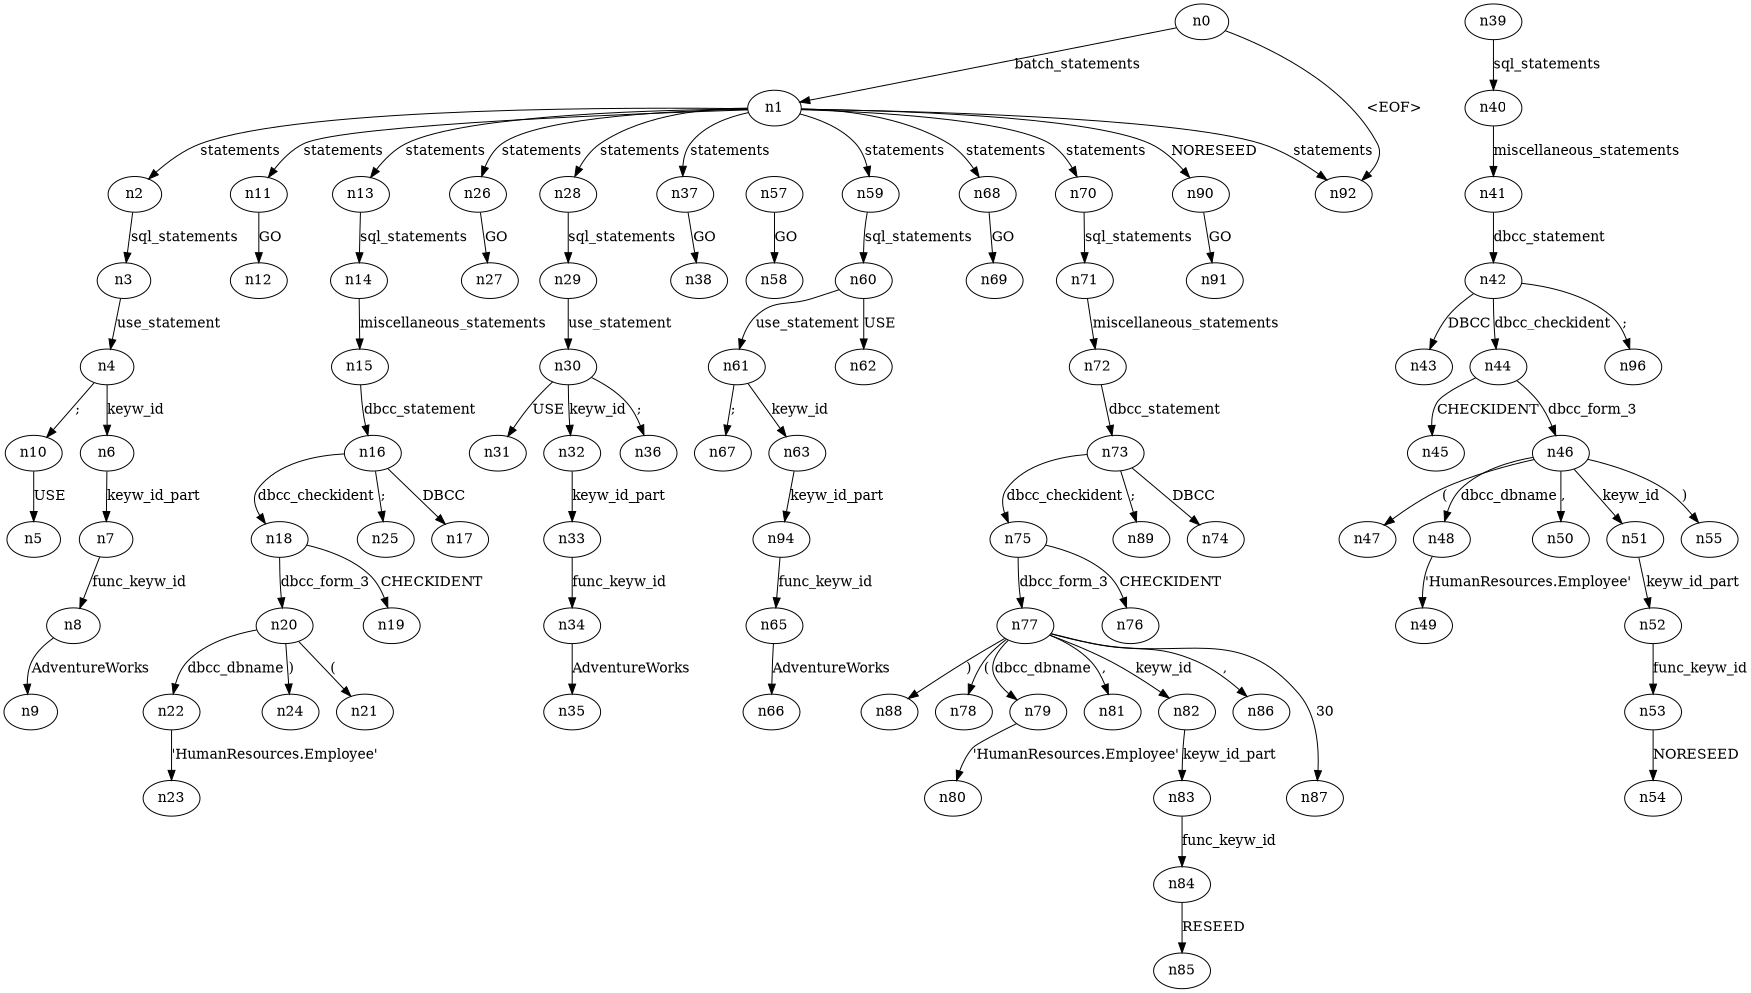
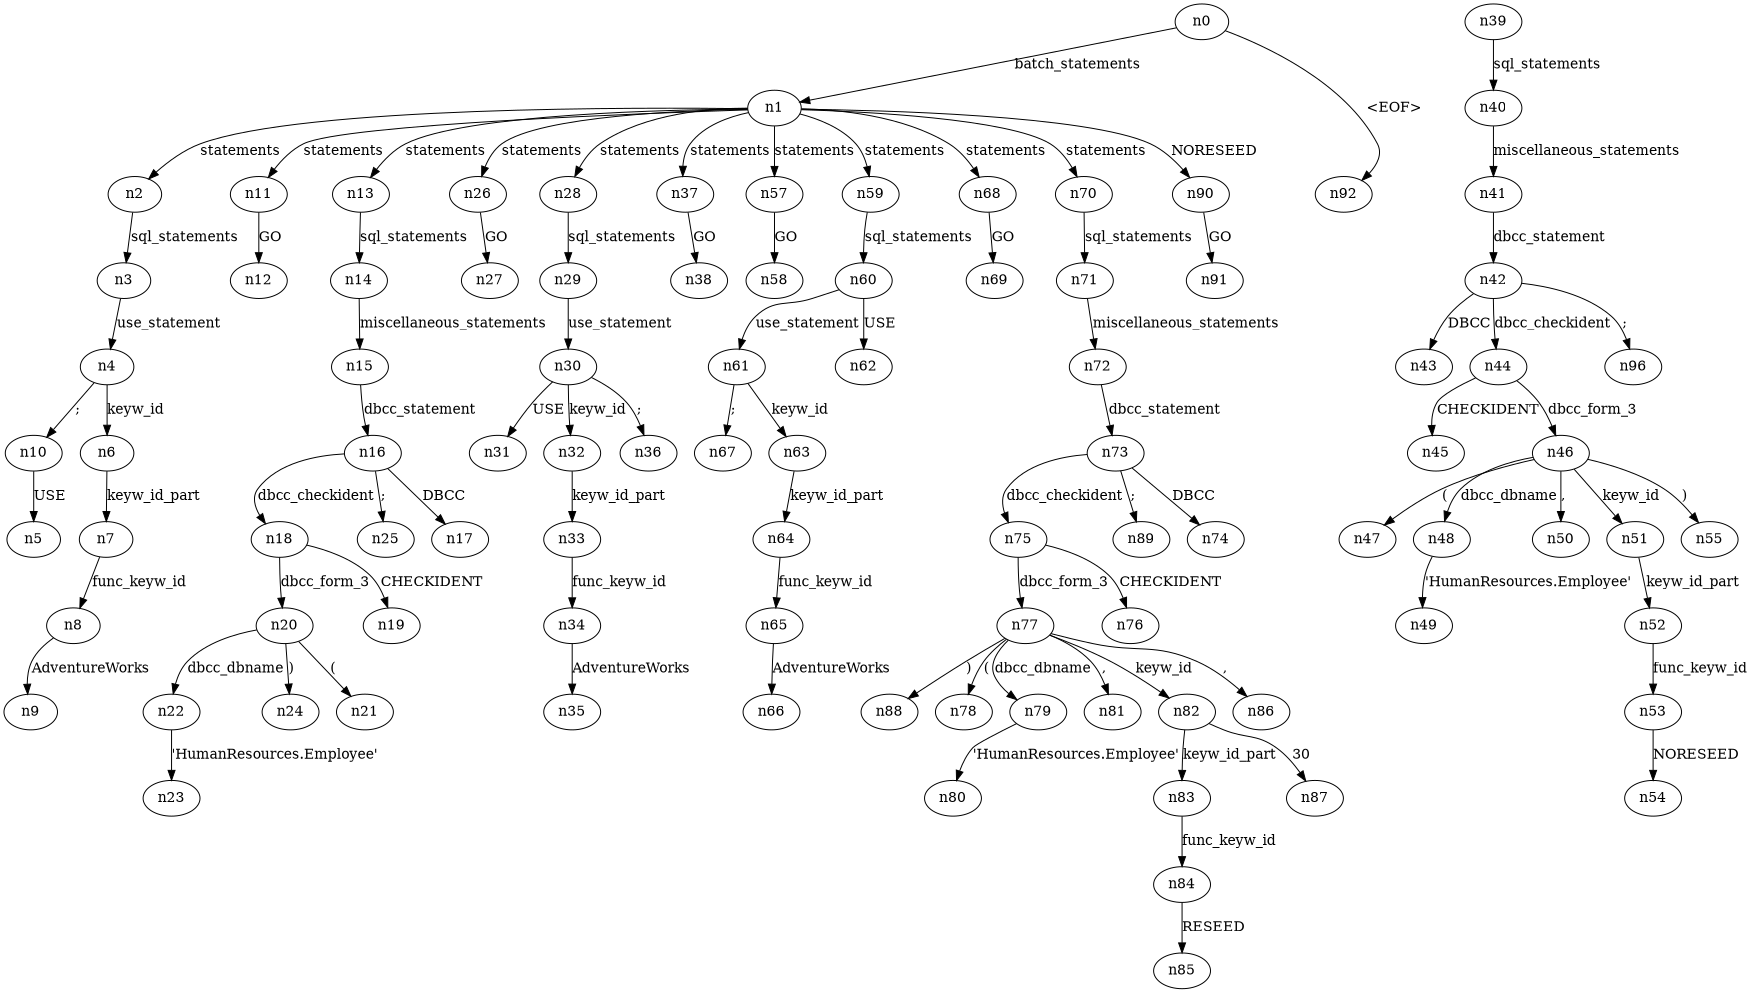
(1078, 120) -> (774, 146)
(781, 539) -> (781, 539)
(1221, 650) -> (1260, 739)
